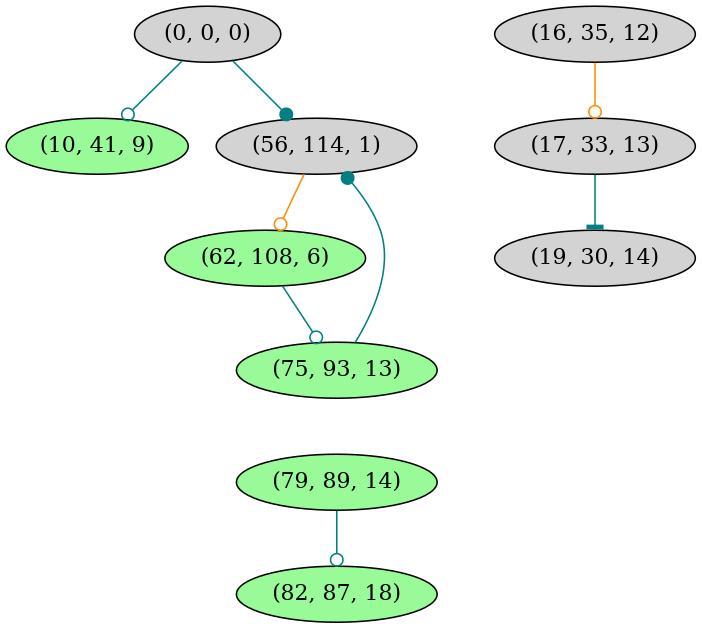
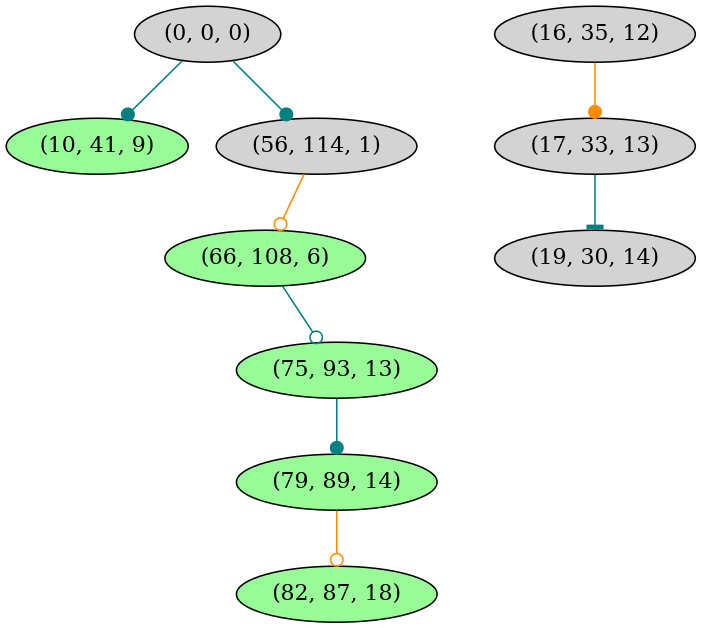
(595, 84) -> (595, 84)
(157, 85) -> (157, 85)
(265, 258) -> (265, 258)
(384, 261) -> (337, 420)
(337, 532) -> (337, 532)
